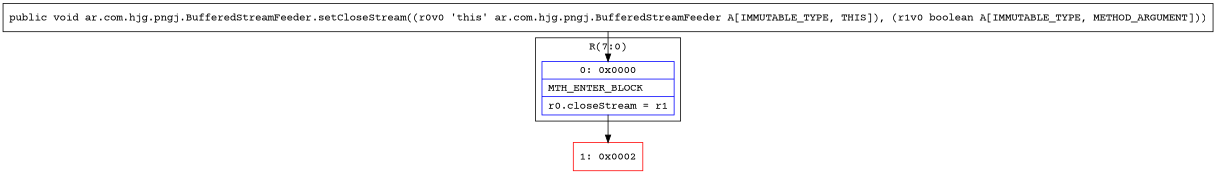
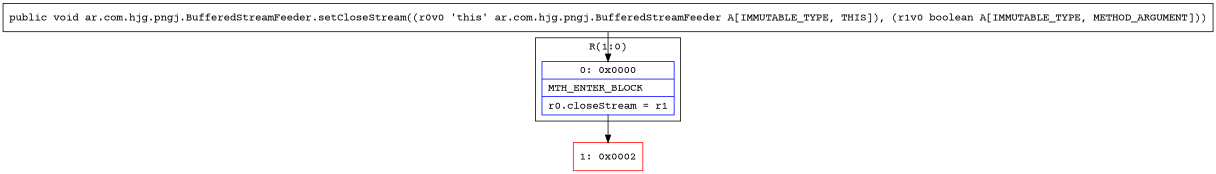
(608, 47) -> (608, 47)
